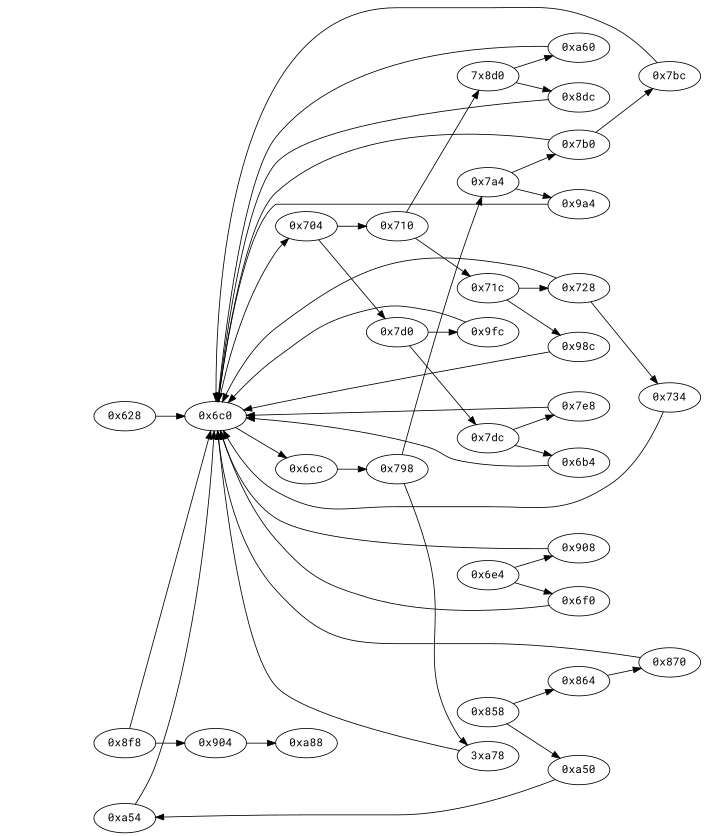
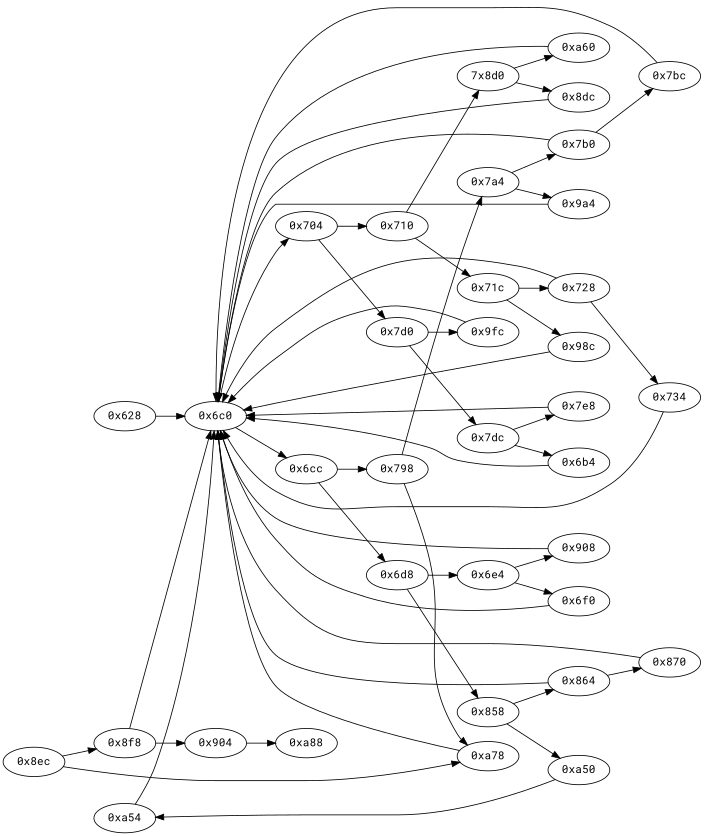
none -> (397, 575)
none -> (298, 667)
(488, 756) -> (488, 756)
none -> (34, 762)
